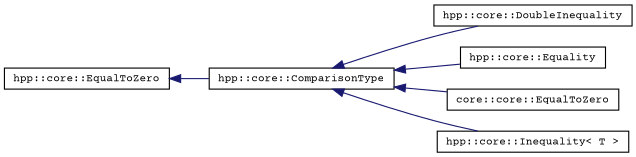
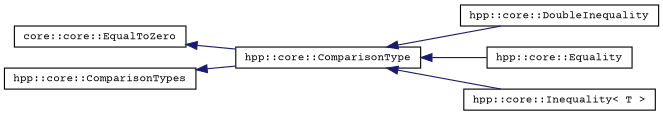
(87, 79) -> (100, 79)
(426, 90) -> (216, 47)
